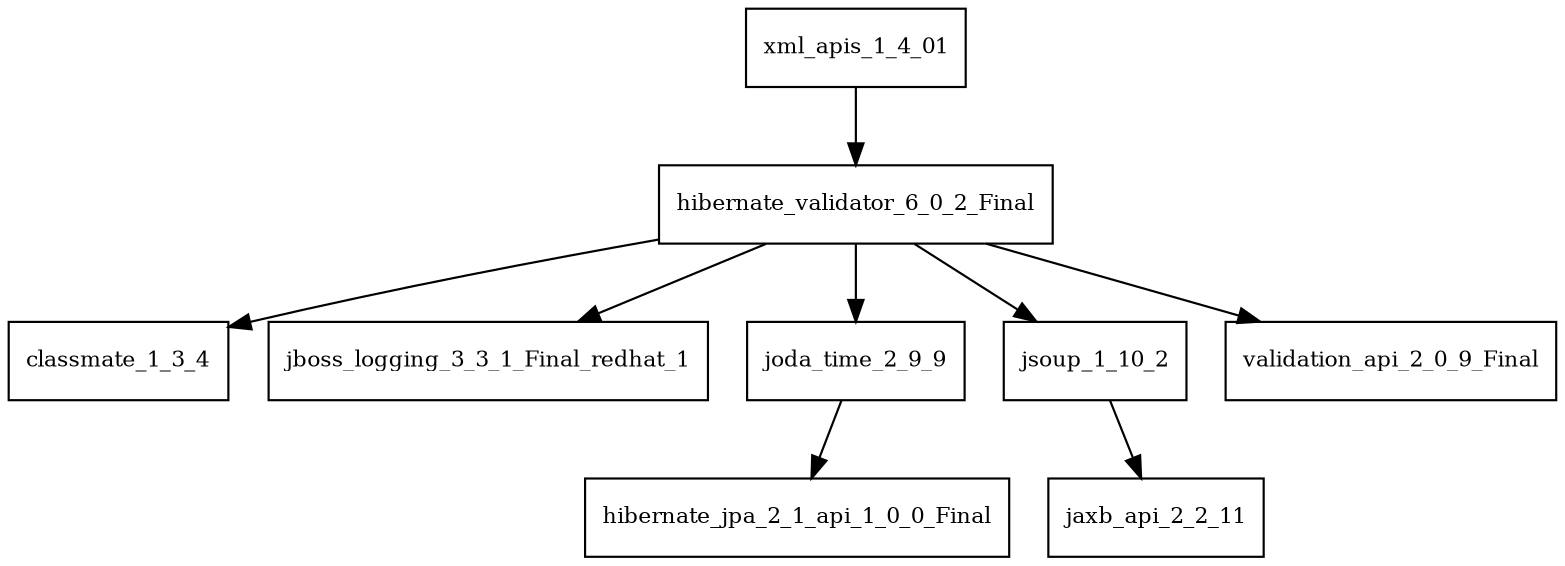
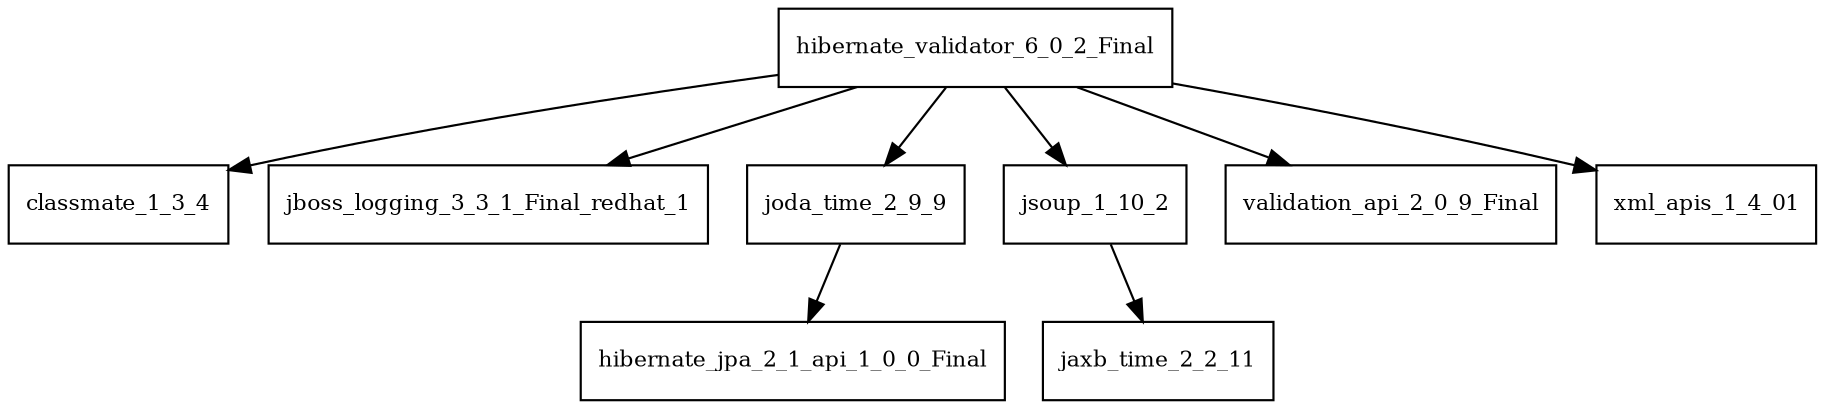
(856, 115) -> (1374, 122)
(1156, 518) -> (1158, 361)
